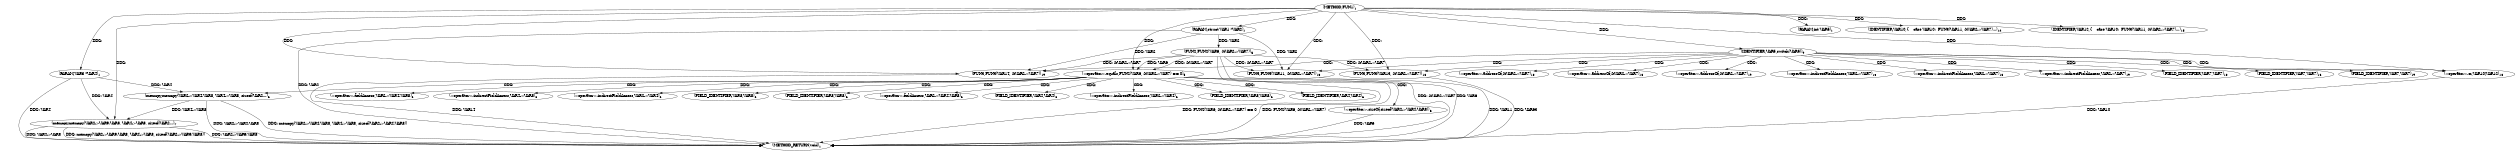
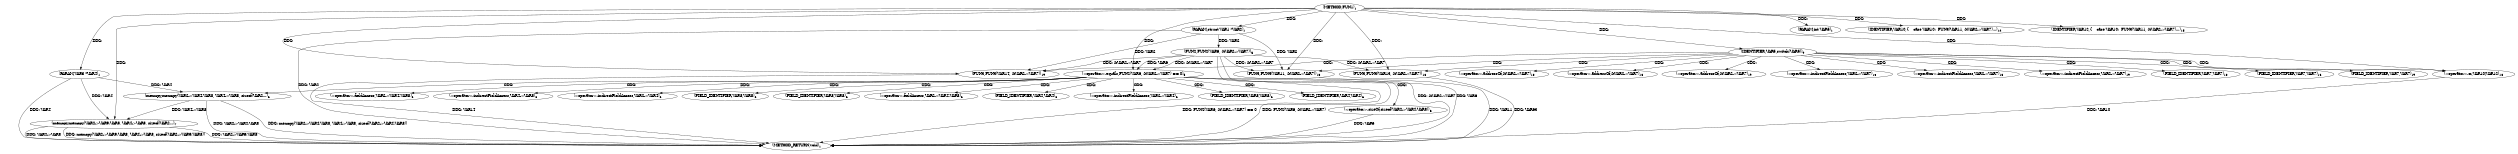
(1319, 41) -> (1319, 41)
(1952, 41) -> (1952, 41)
